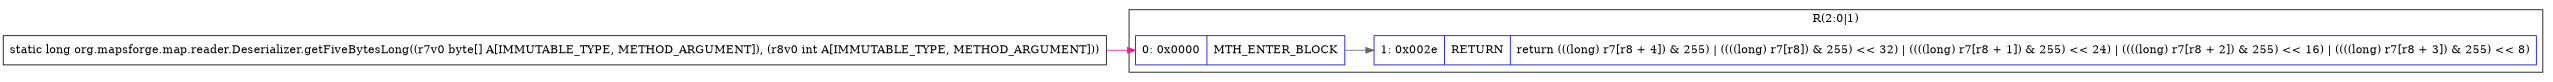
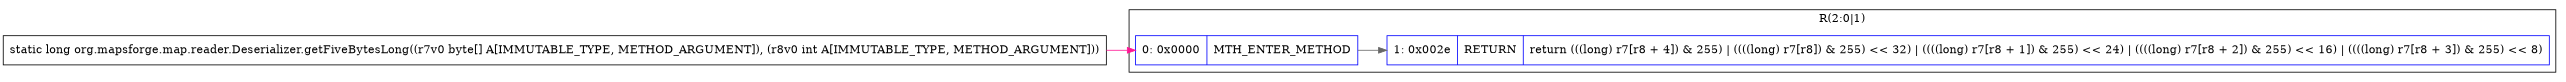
(1276, 50) -> (1282, 50)
